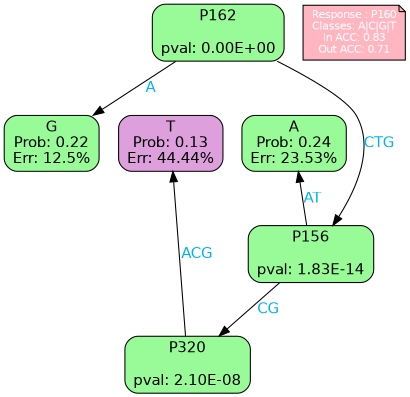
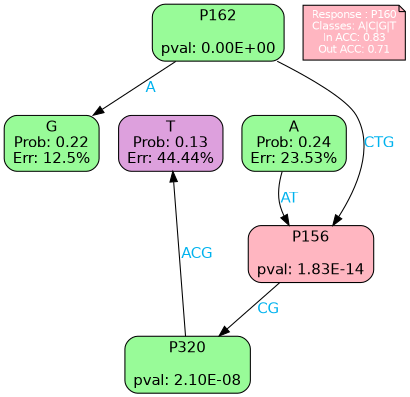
(303, 204) -> (279, 194)
(311, 254) -> (311, 254)
